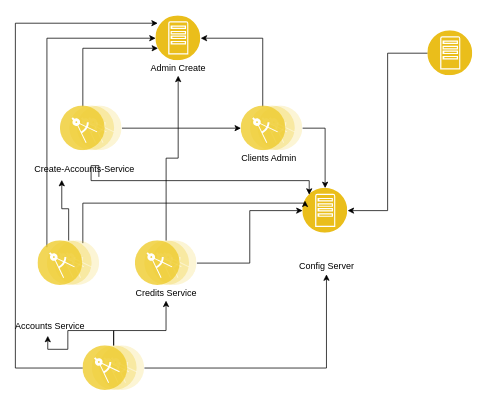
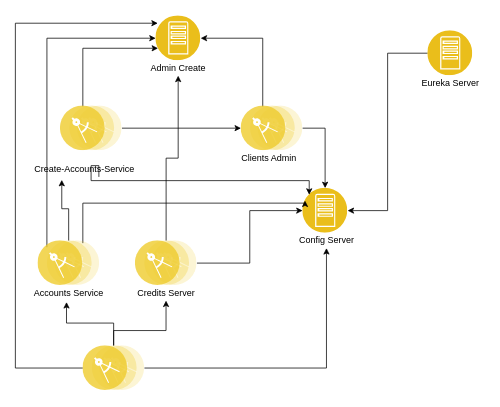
none -> (450, 83)
(327, 267) -> (327, 240)
(167, 293) -> (167, 293)
(50, 327) -> (69, 293)
